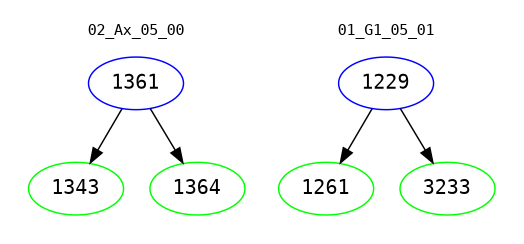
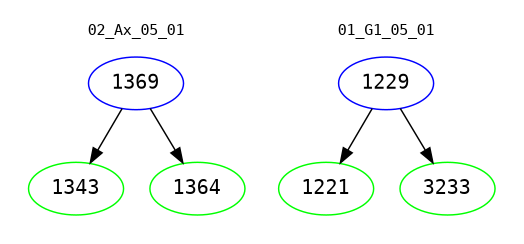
(137, 31) -> (137, 31)
(136, 83) -> (136, 83)
(326, 189) -> (326, 189)
